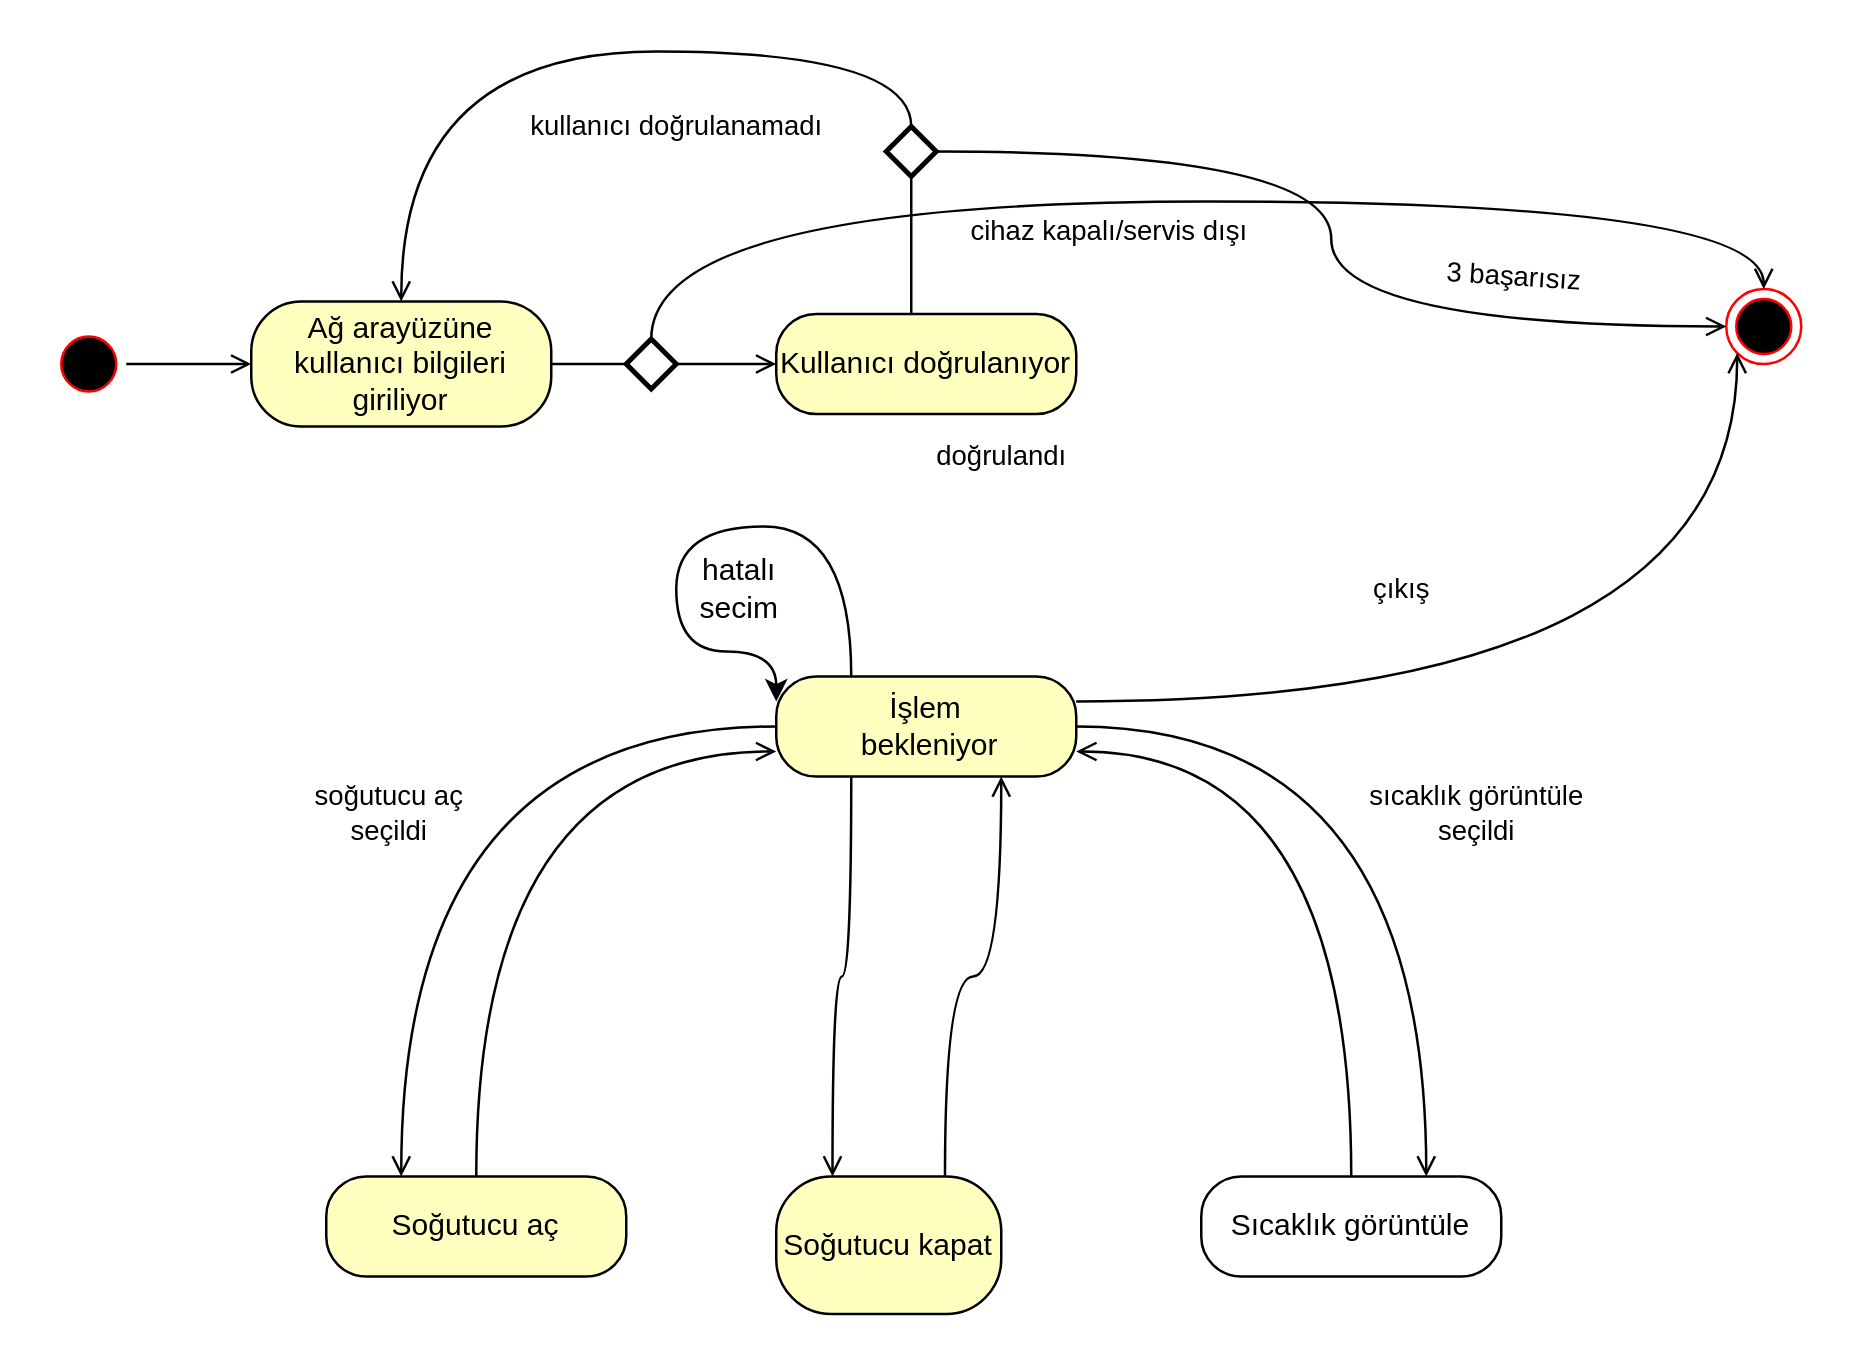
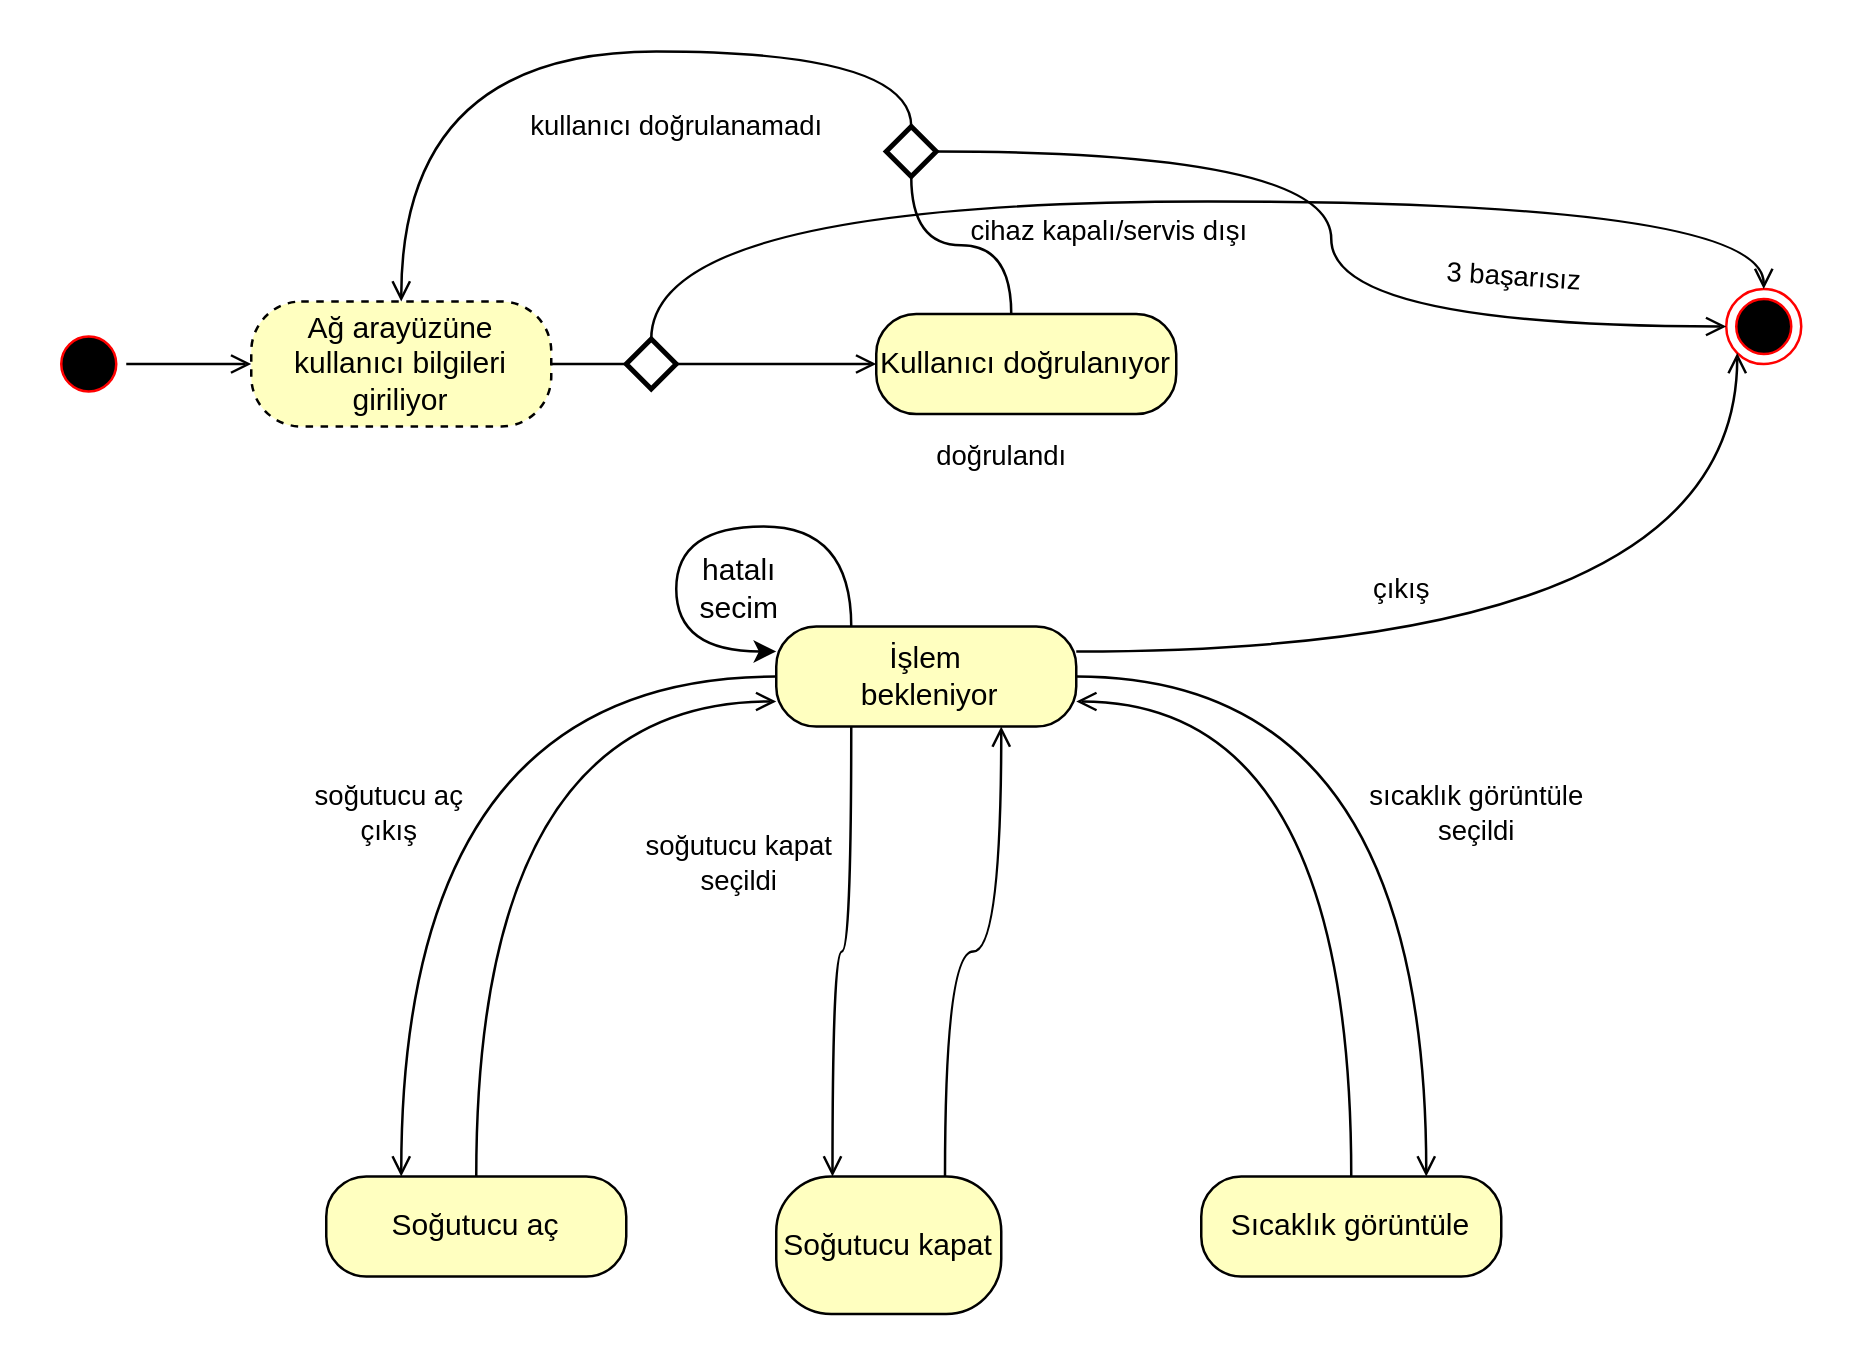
(401, 364) -> (401, 364)
(926, 364) -> (1026, 364)
(926, 726) -> (926, 676)
(390, 814) -> (390, 814)
none -> (739, 864)
(1351, 1226) -> (1351, 1226)
